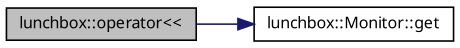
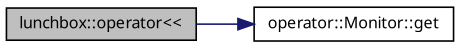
(354, 24) -> (354, 24)
